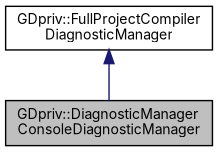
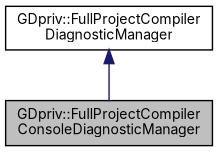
(109, 123) -> (109, 123)
